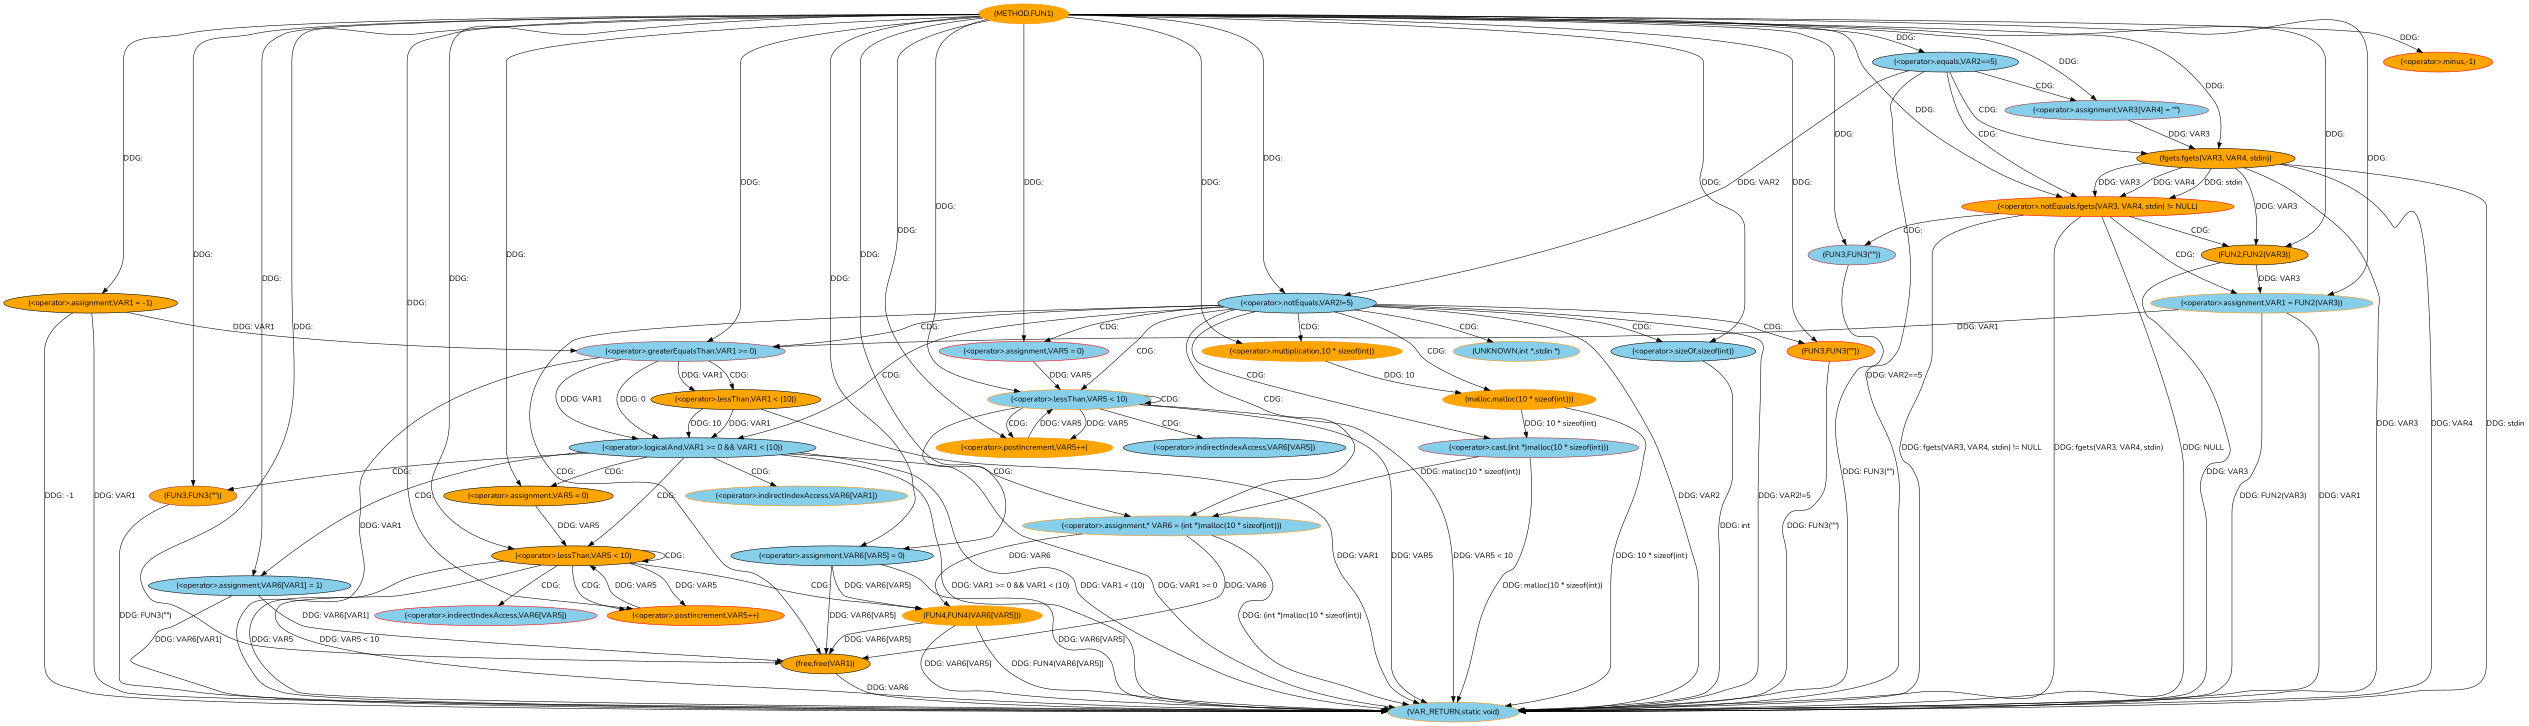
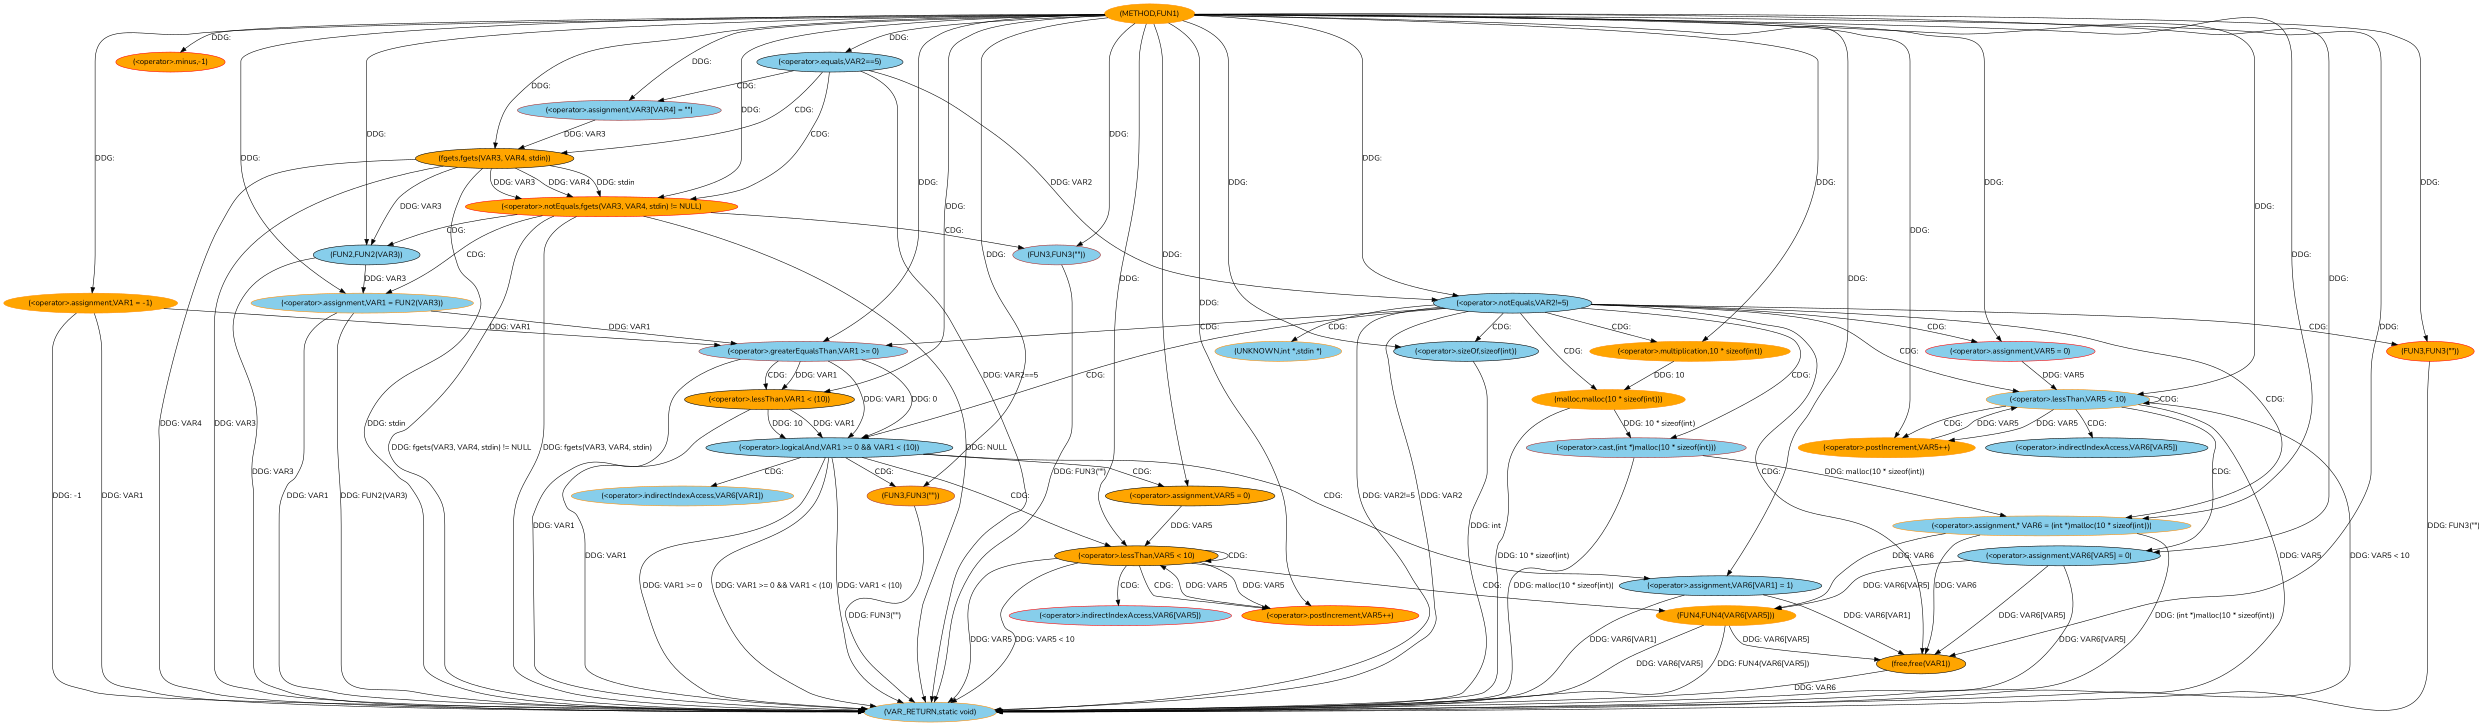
none -> (948, 176)
(2255, 255) -> (367, 255)
(91, 303) -> (91, 303)
